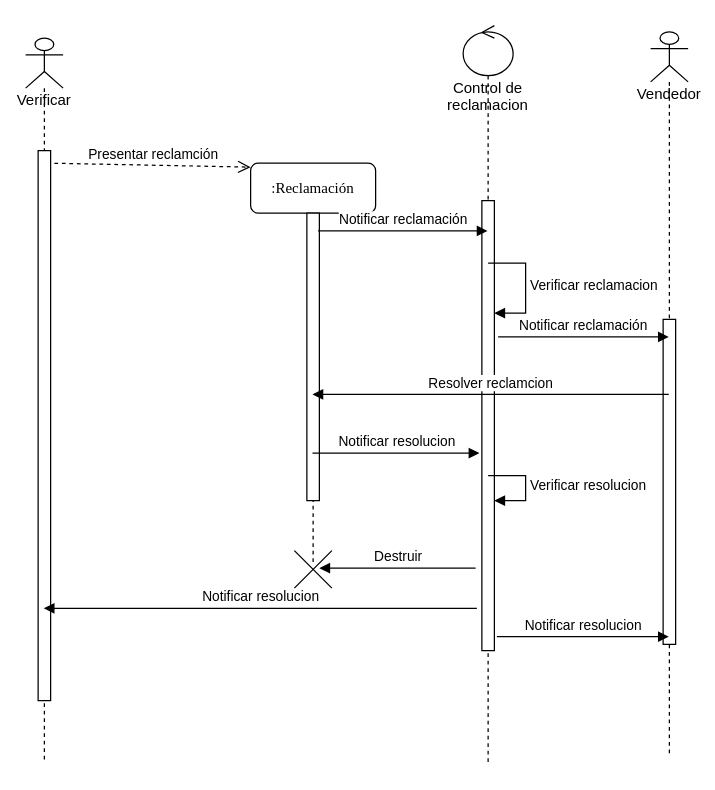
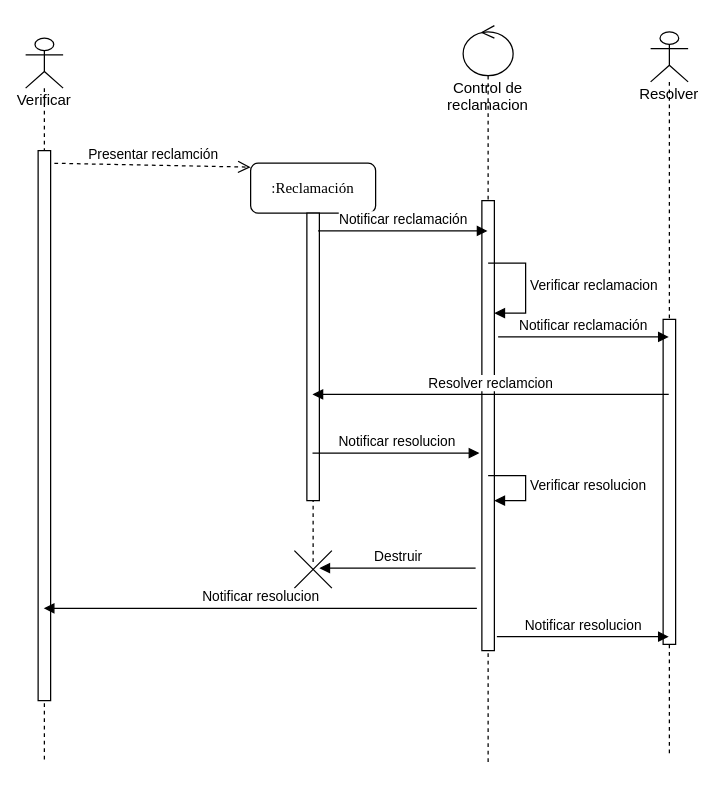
(669, 104) -> (669, 104)
